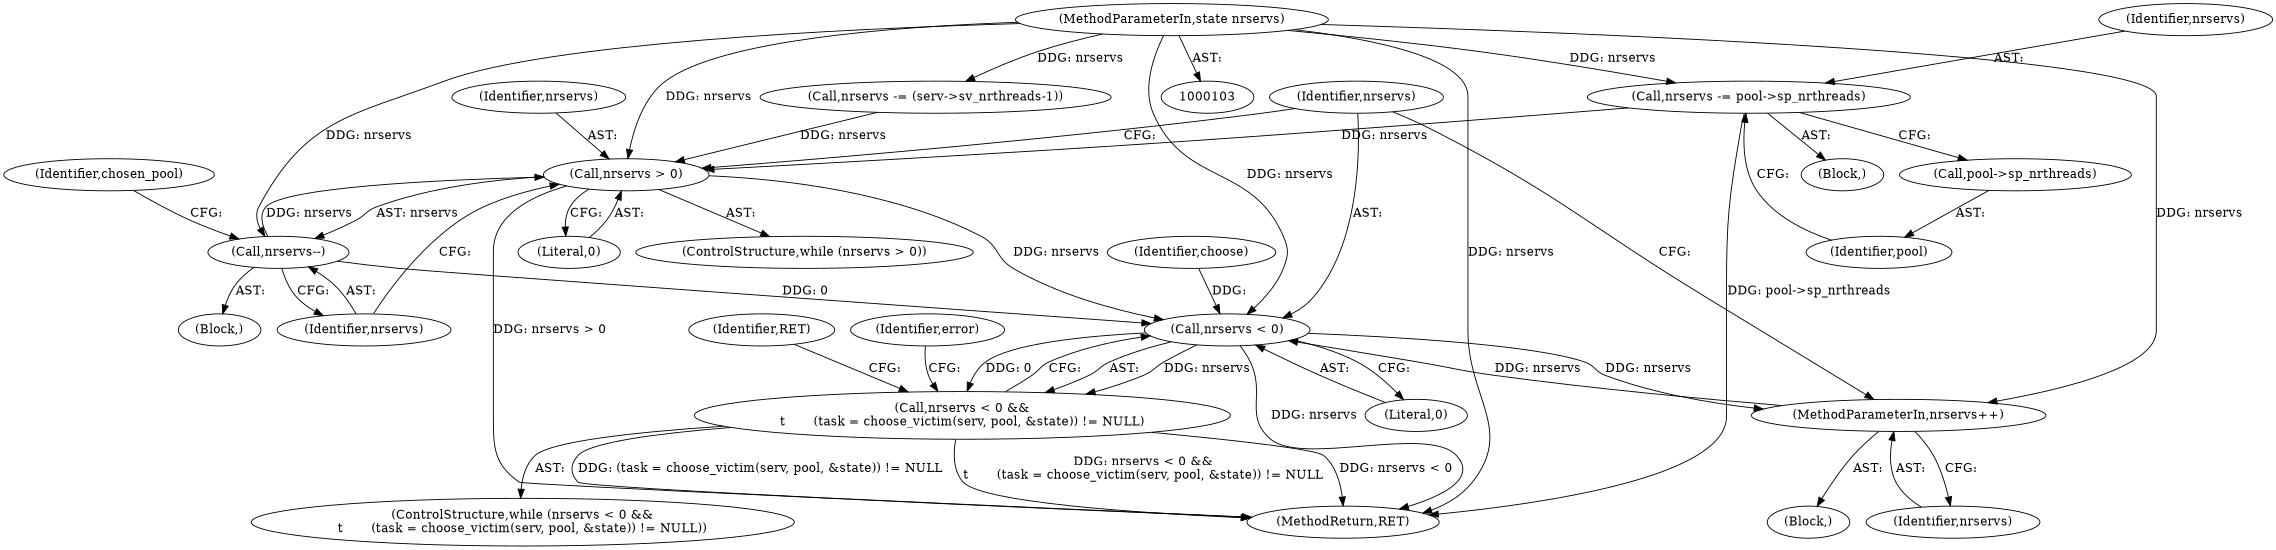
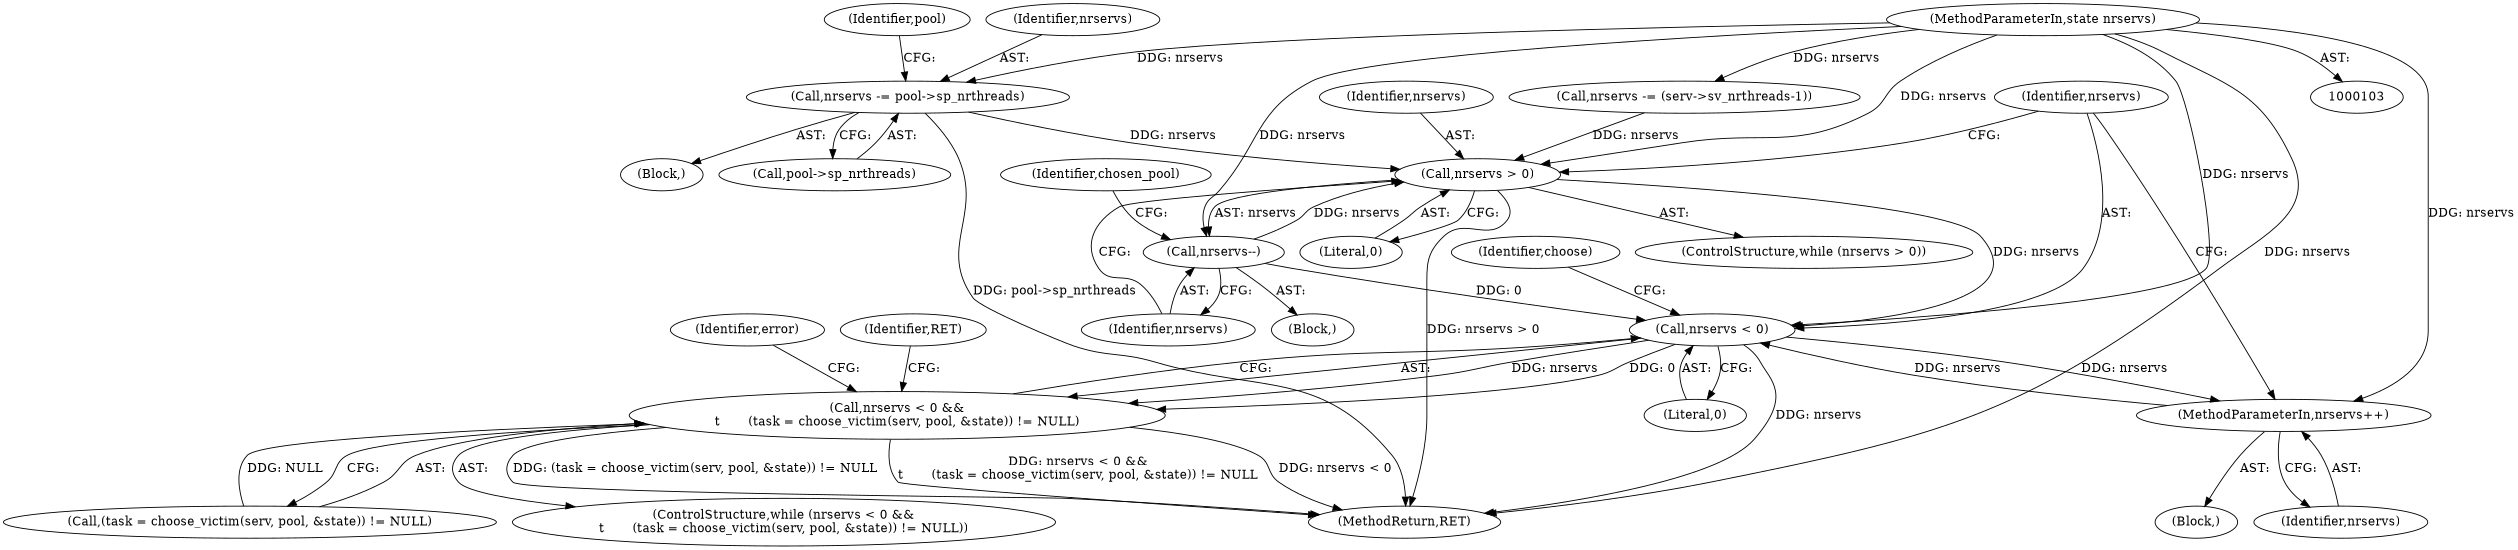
(1951, 212) -> (877, 142)
(1231, 291) -> (1652, 291)
none -> (250, 522)
